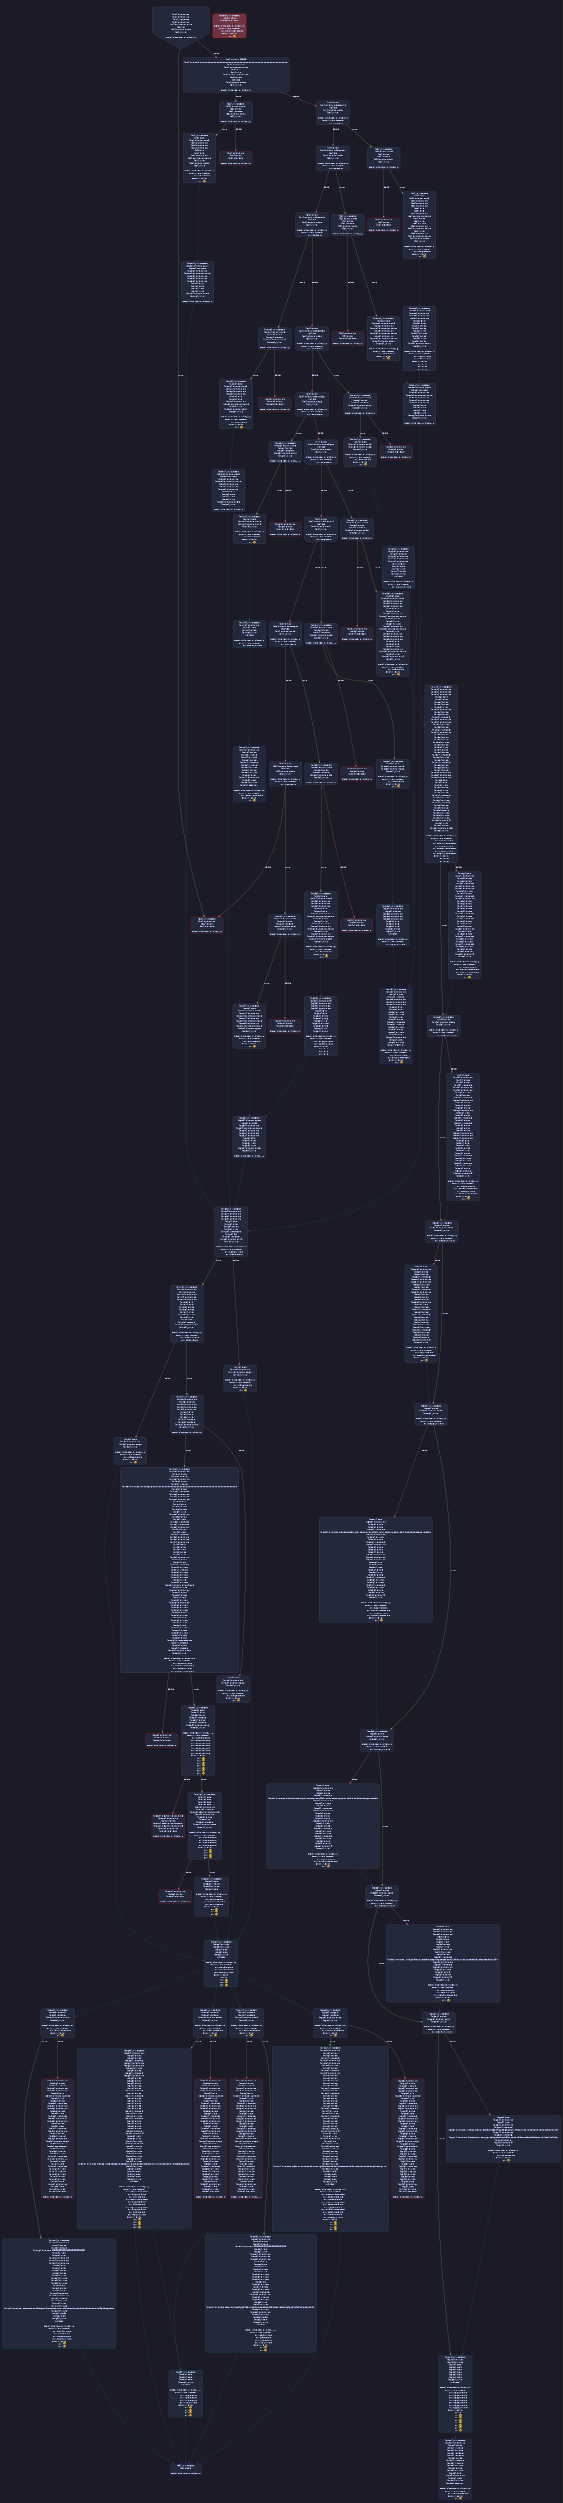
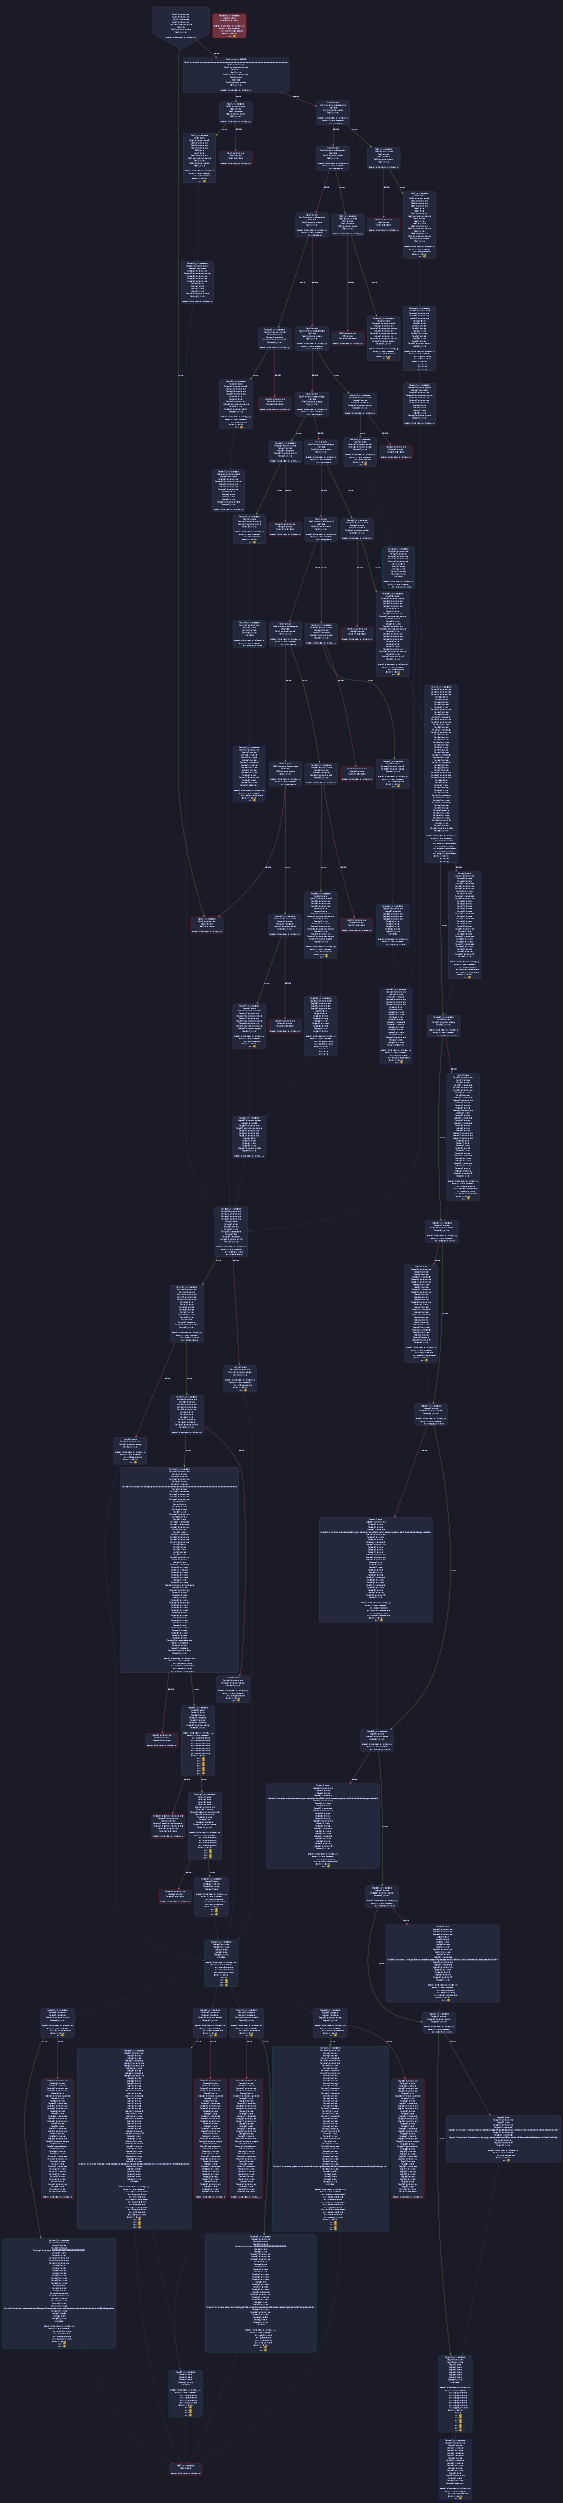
(186, 2469) -> (186, 2469)
